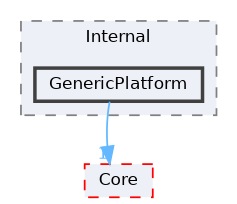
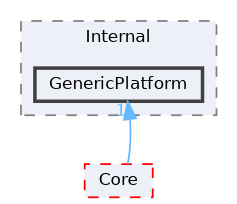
(107, 126) -> (130, 142)
